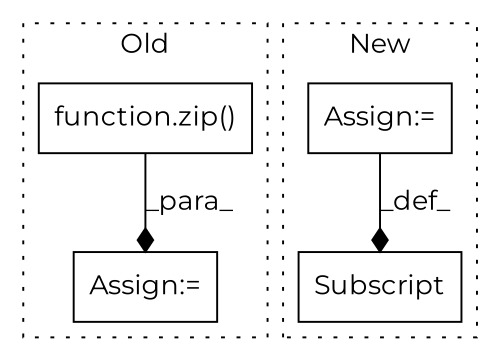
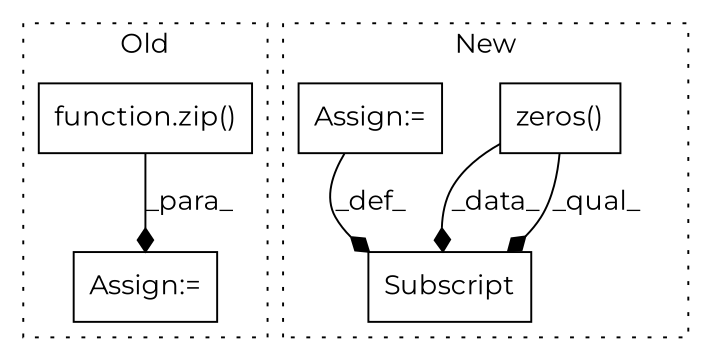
none -> (560, 118)
